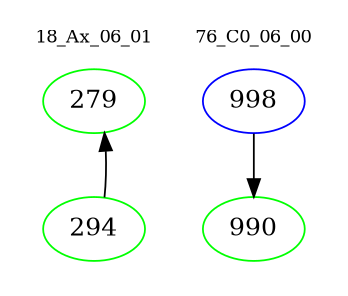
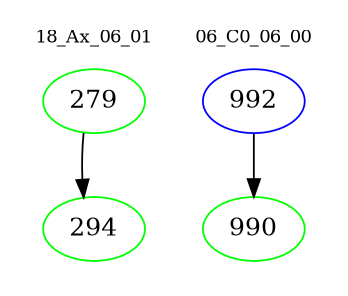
(254, 38) -> (254, 38)
(254, 101) -> (254, 101)
(106, 174) -> (82, 156)
